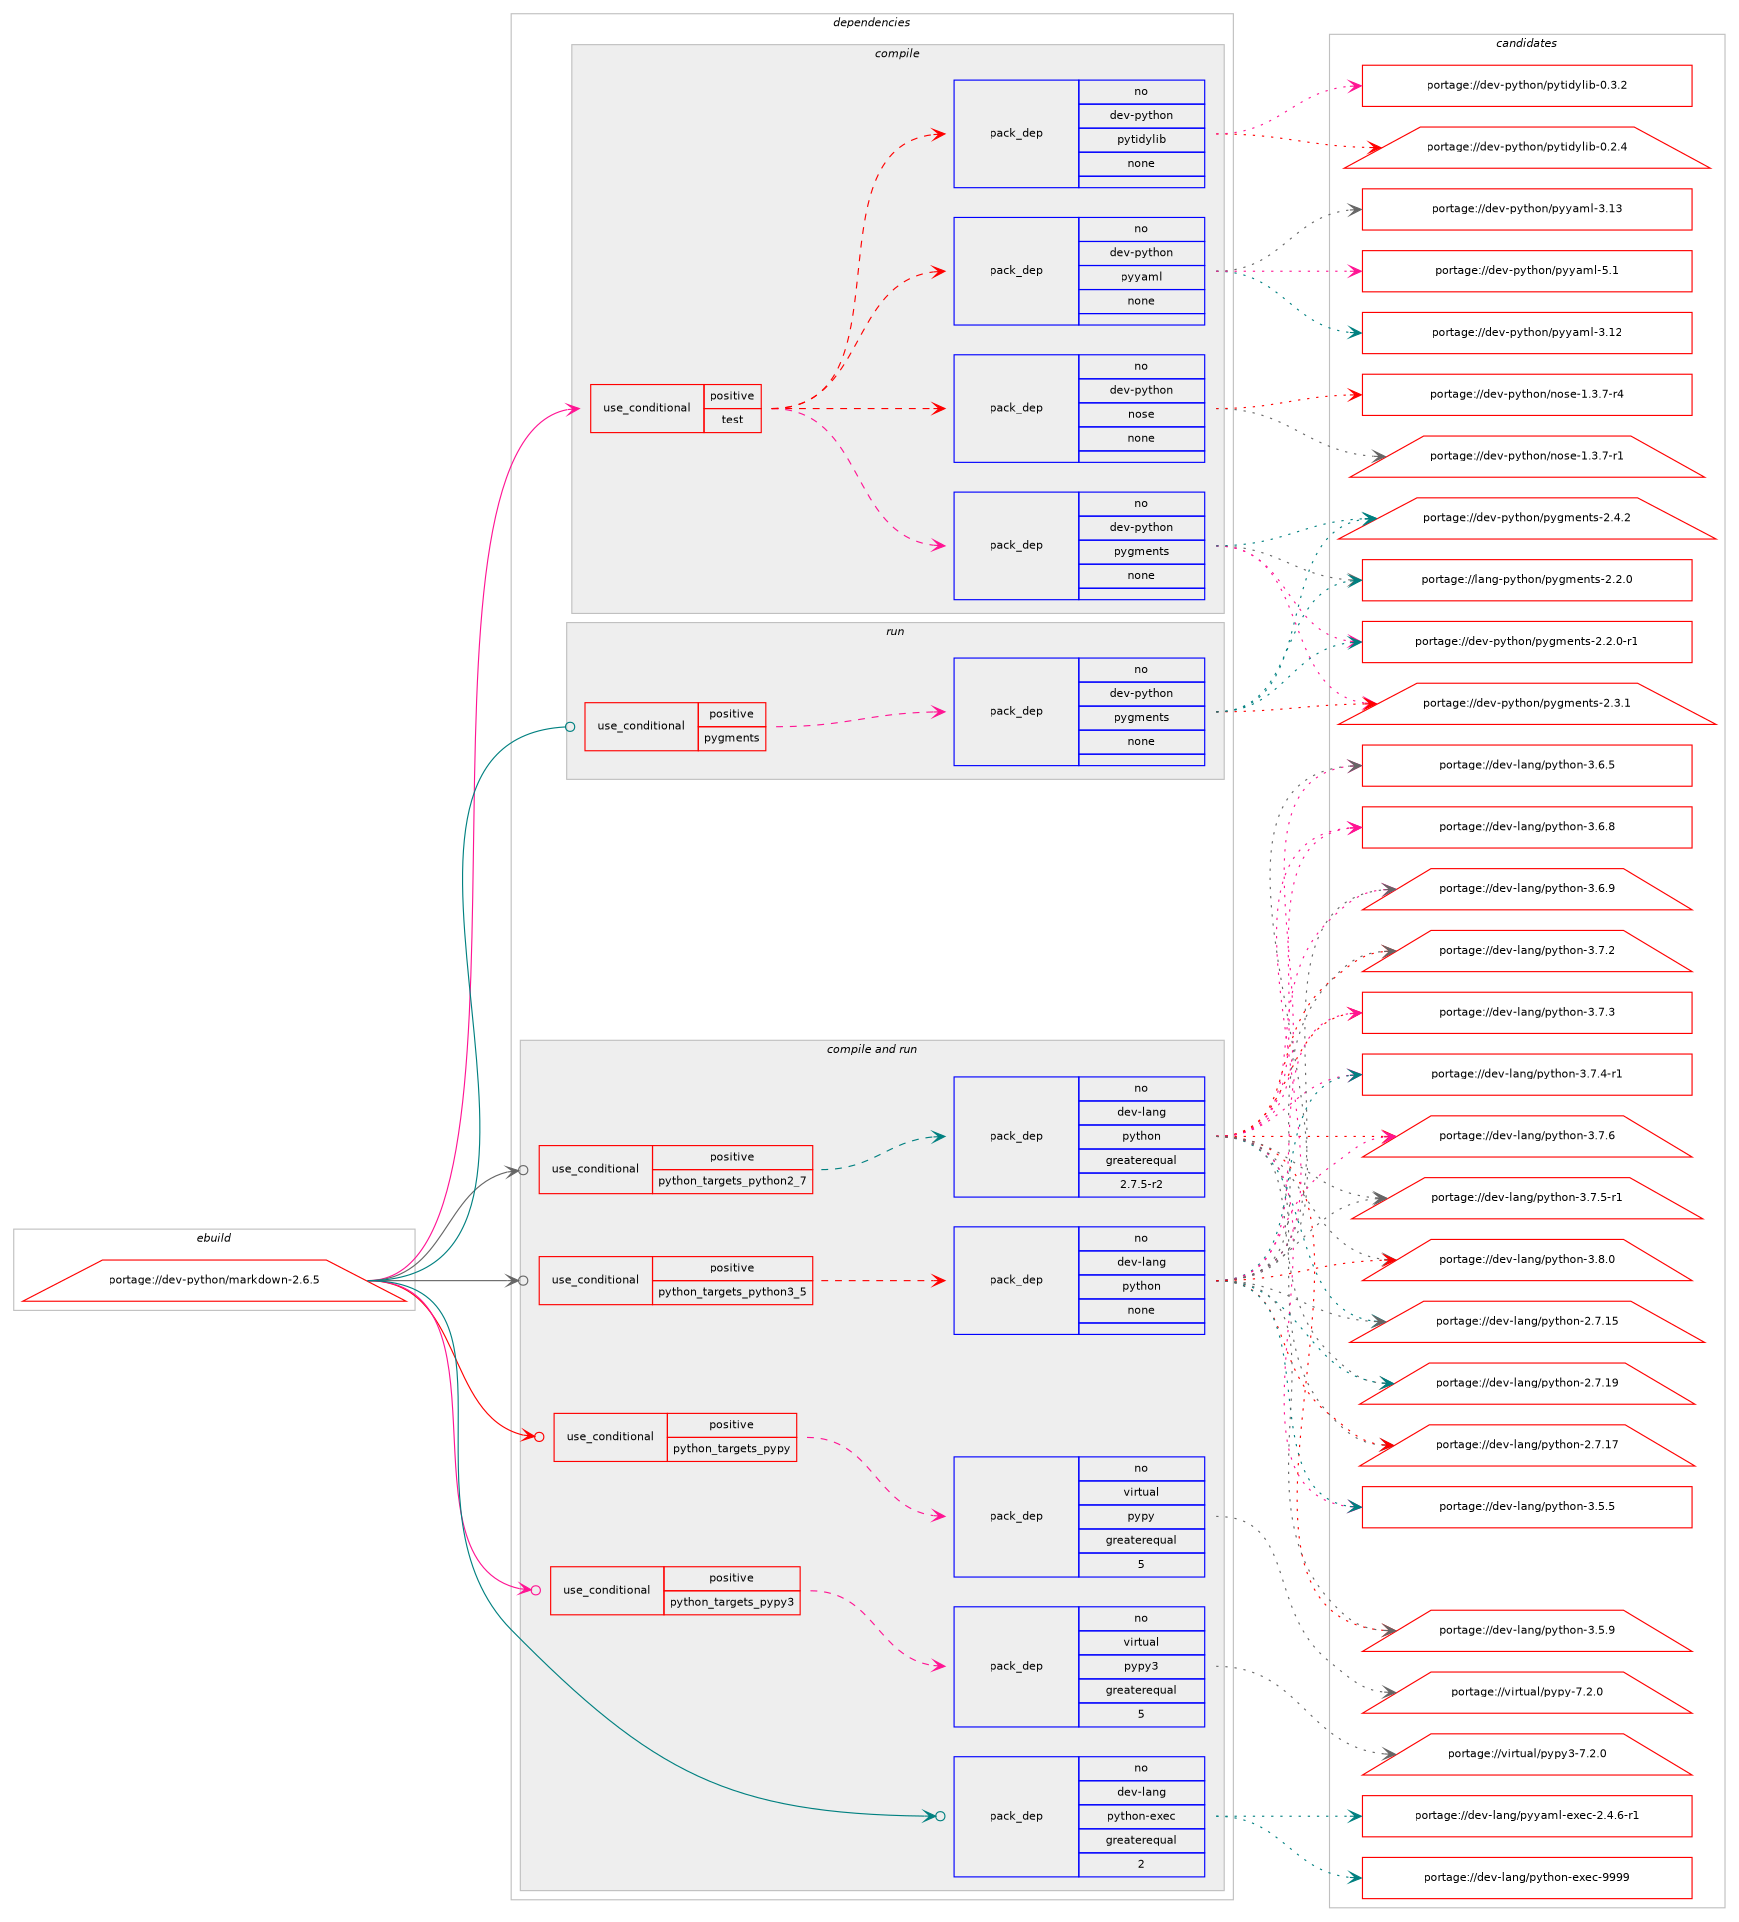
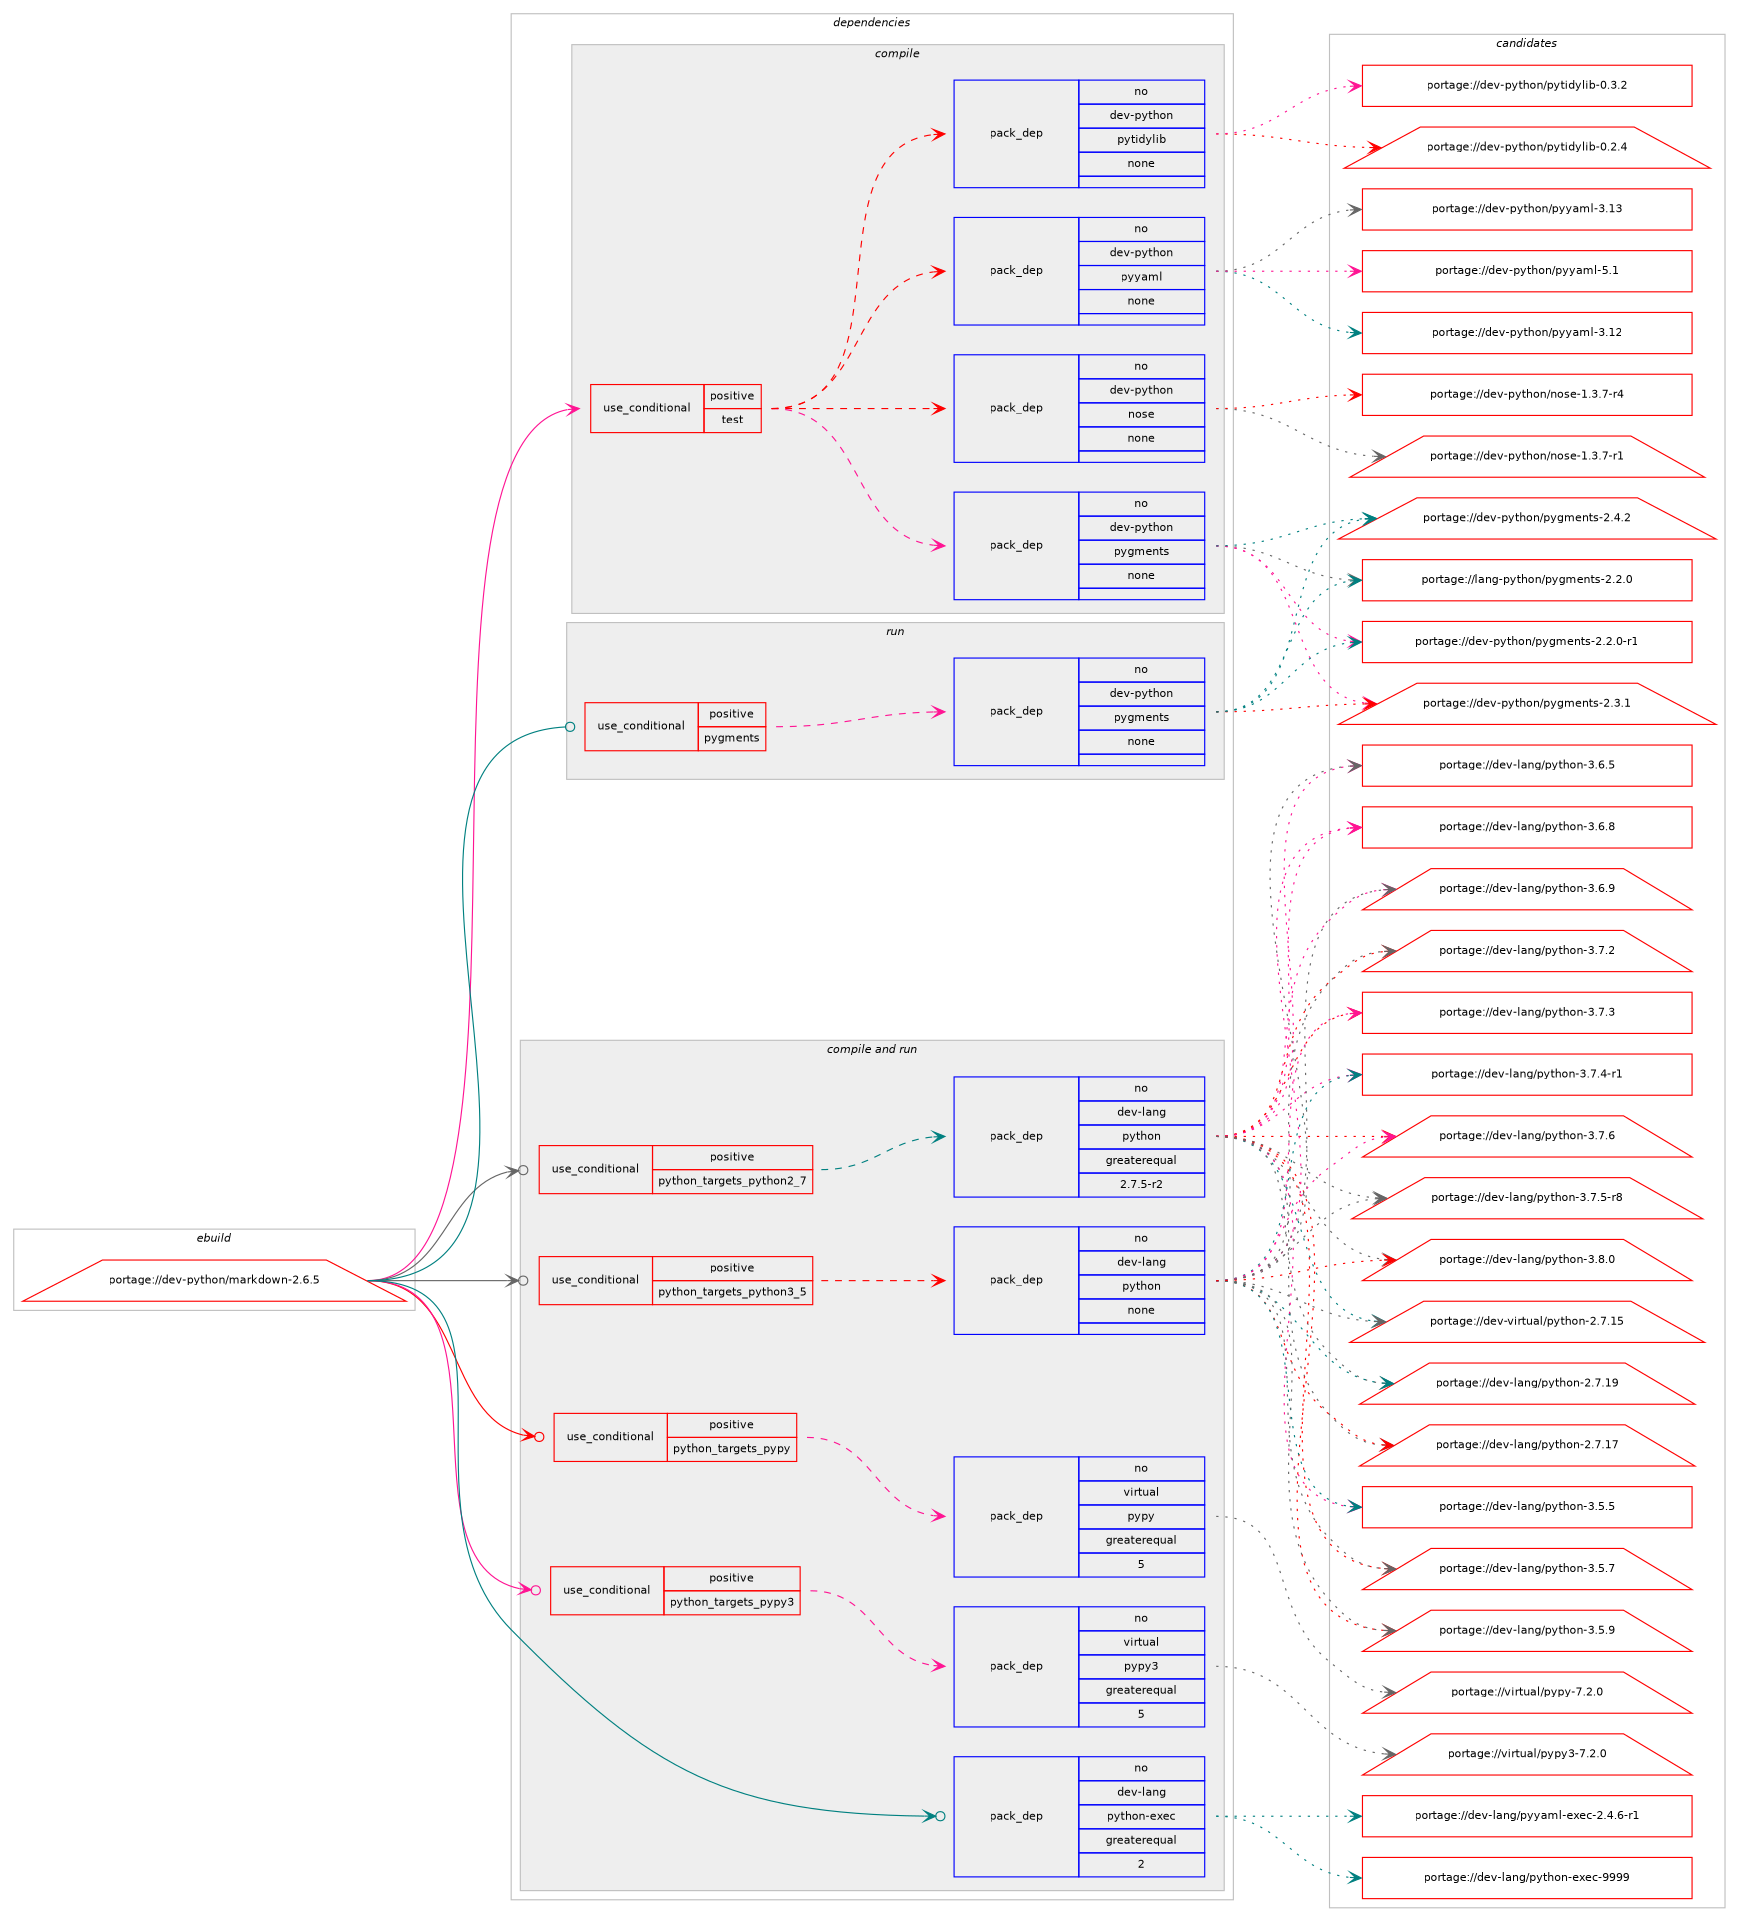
(1527, 1198) -> (1527, 1198)
(1527, 1322) -> (1527, 1322)
none -> (1527, 1569)
